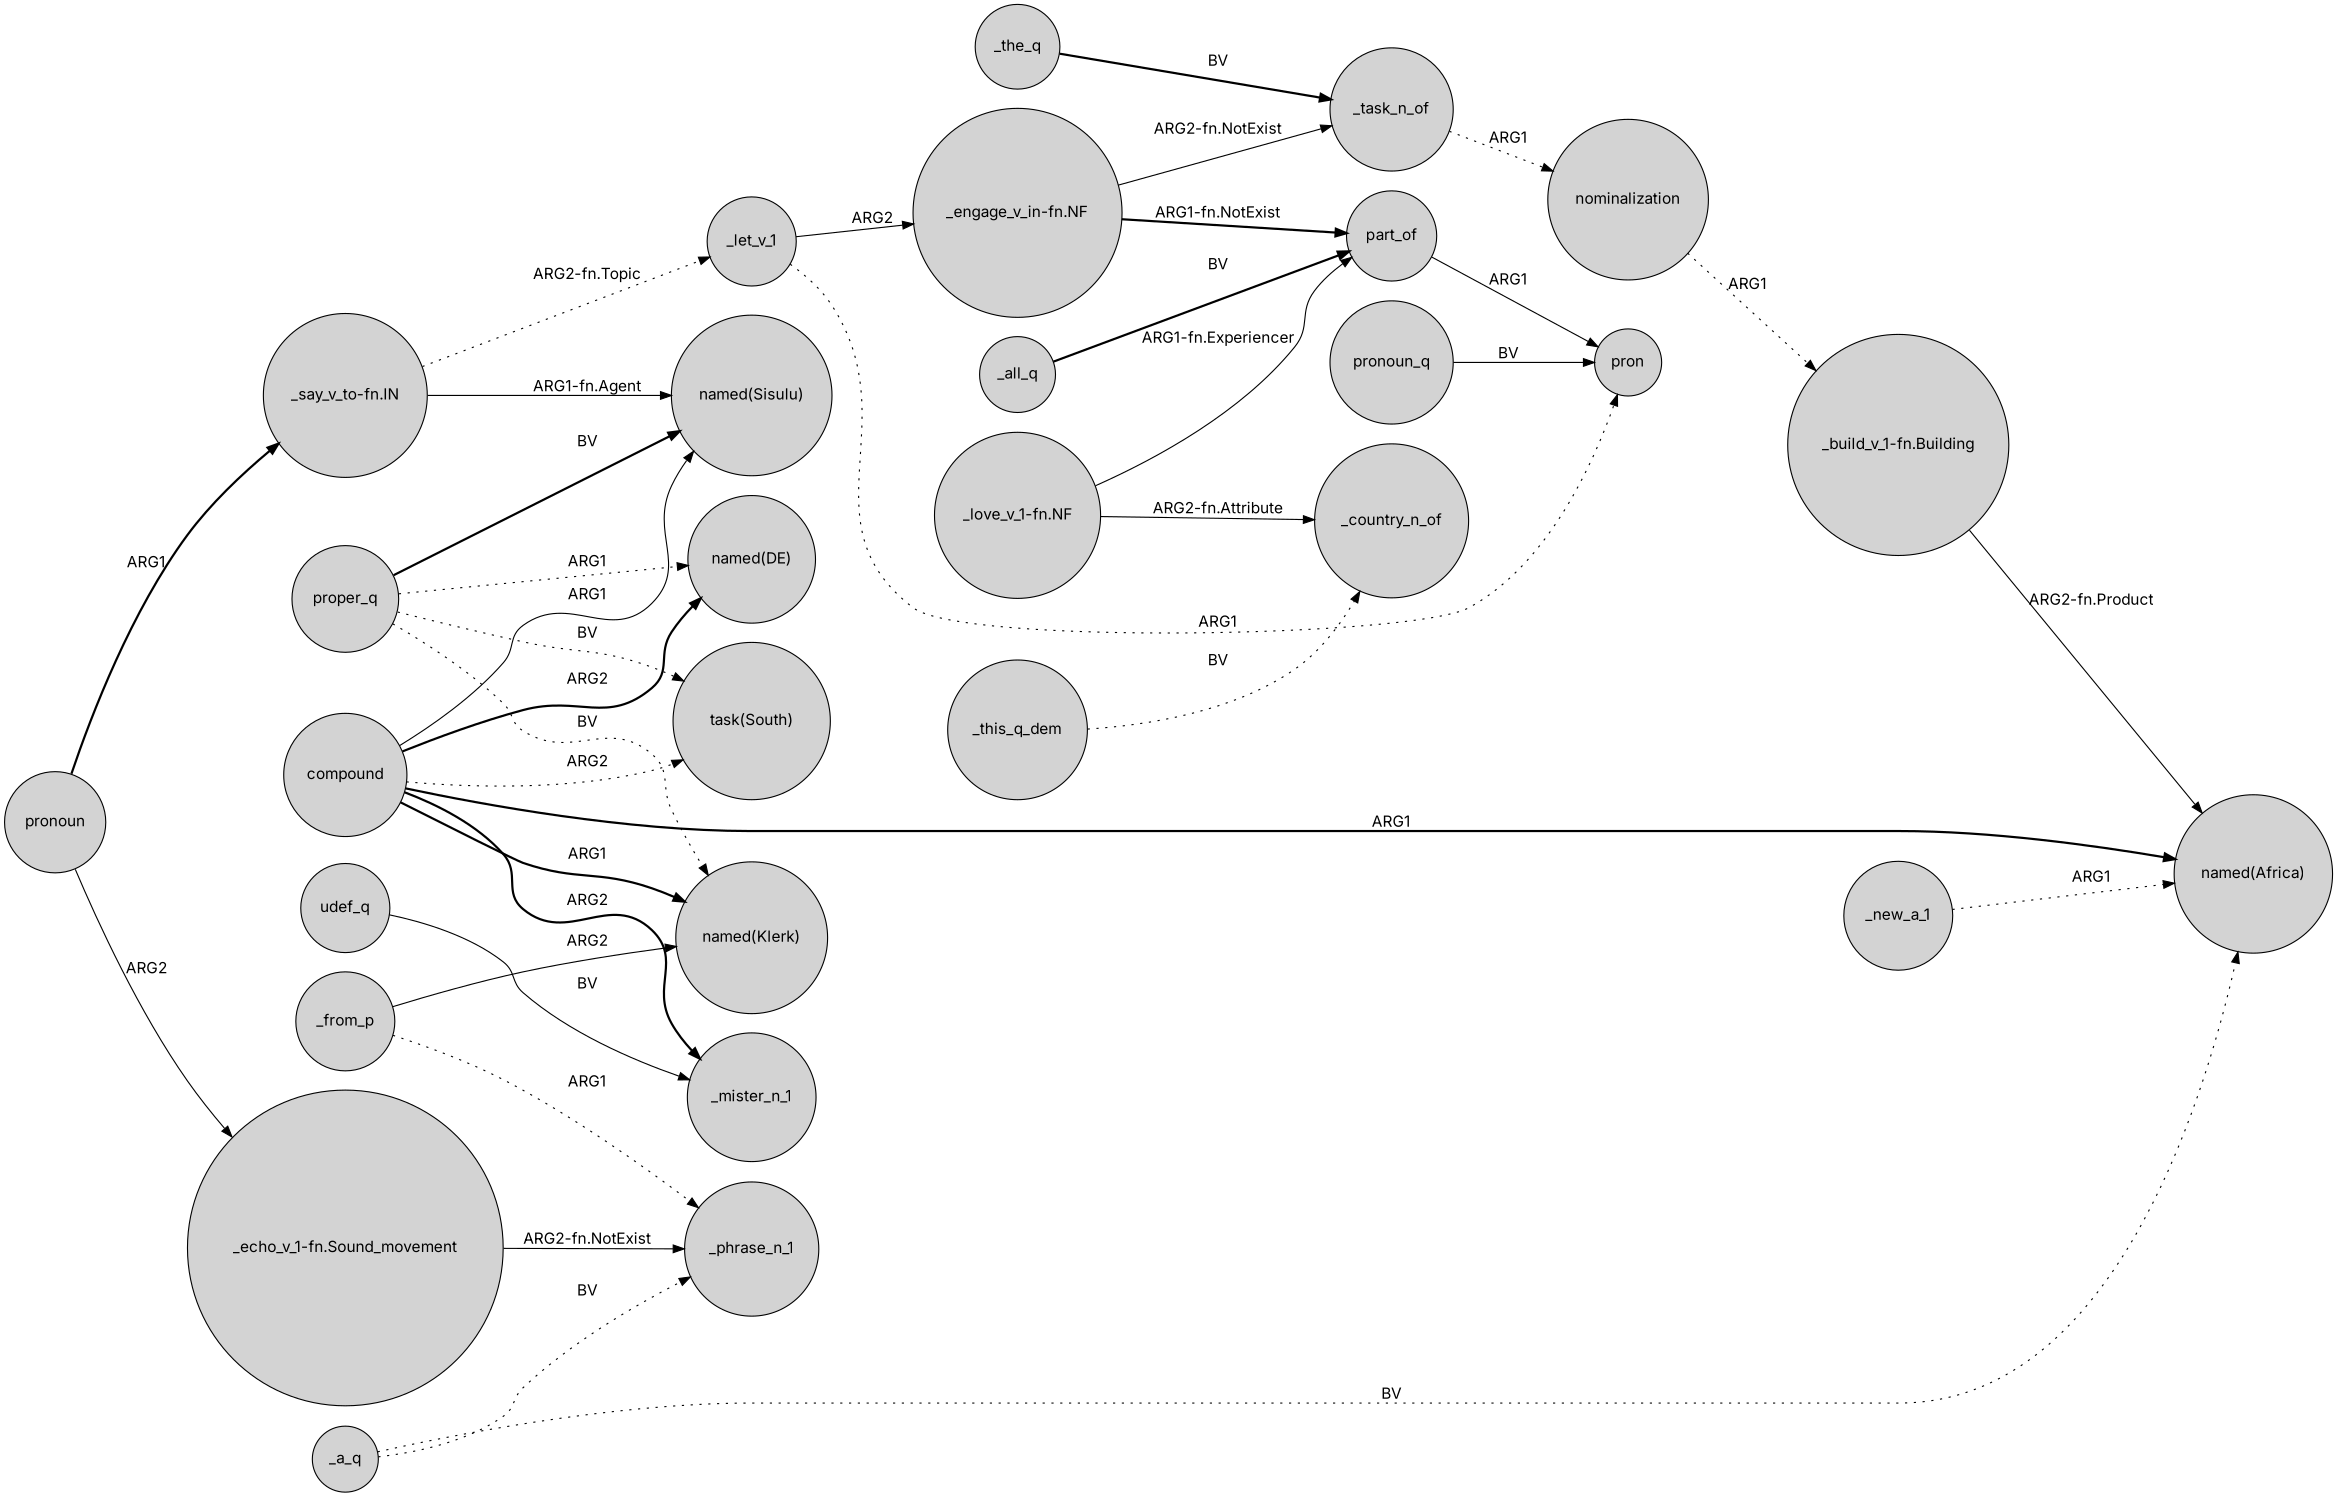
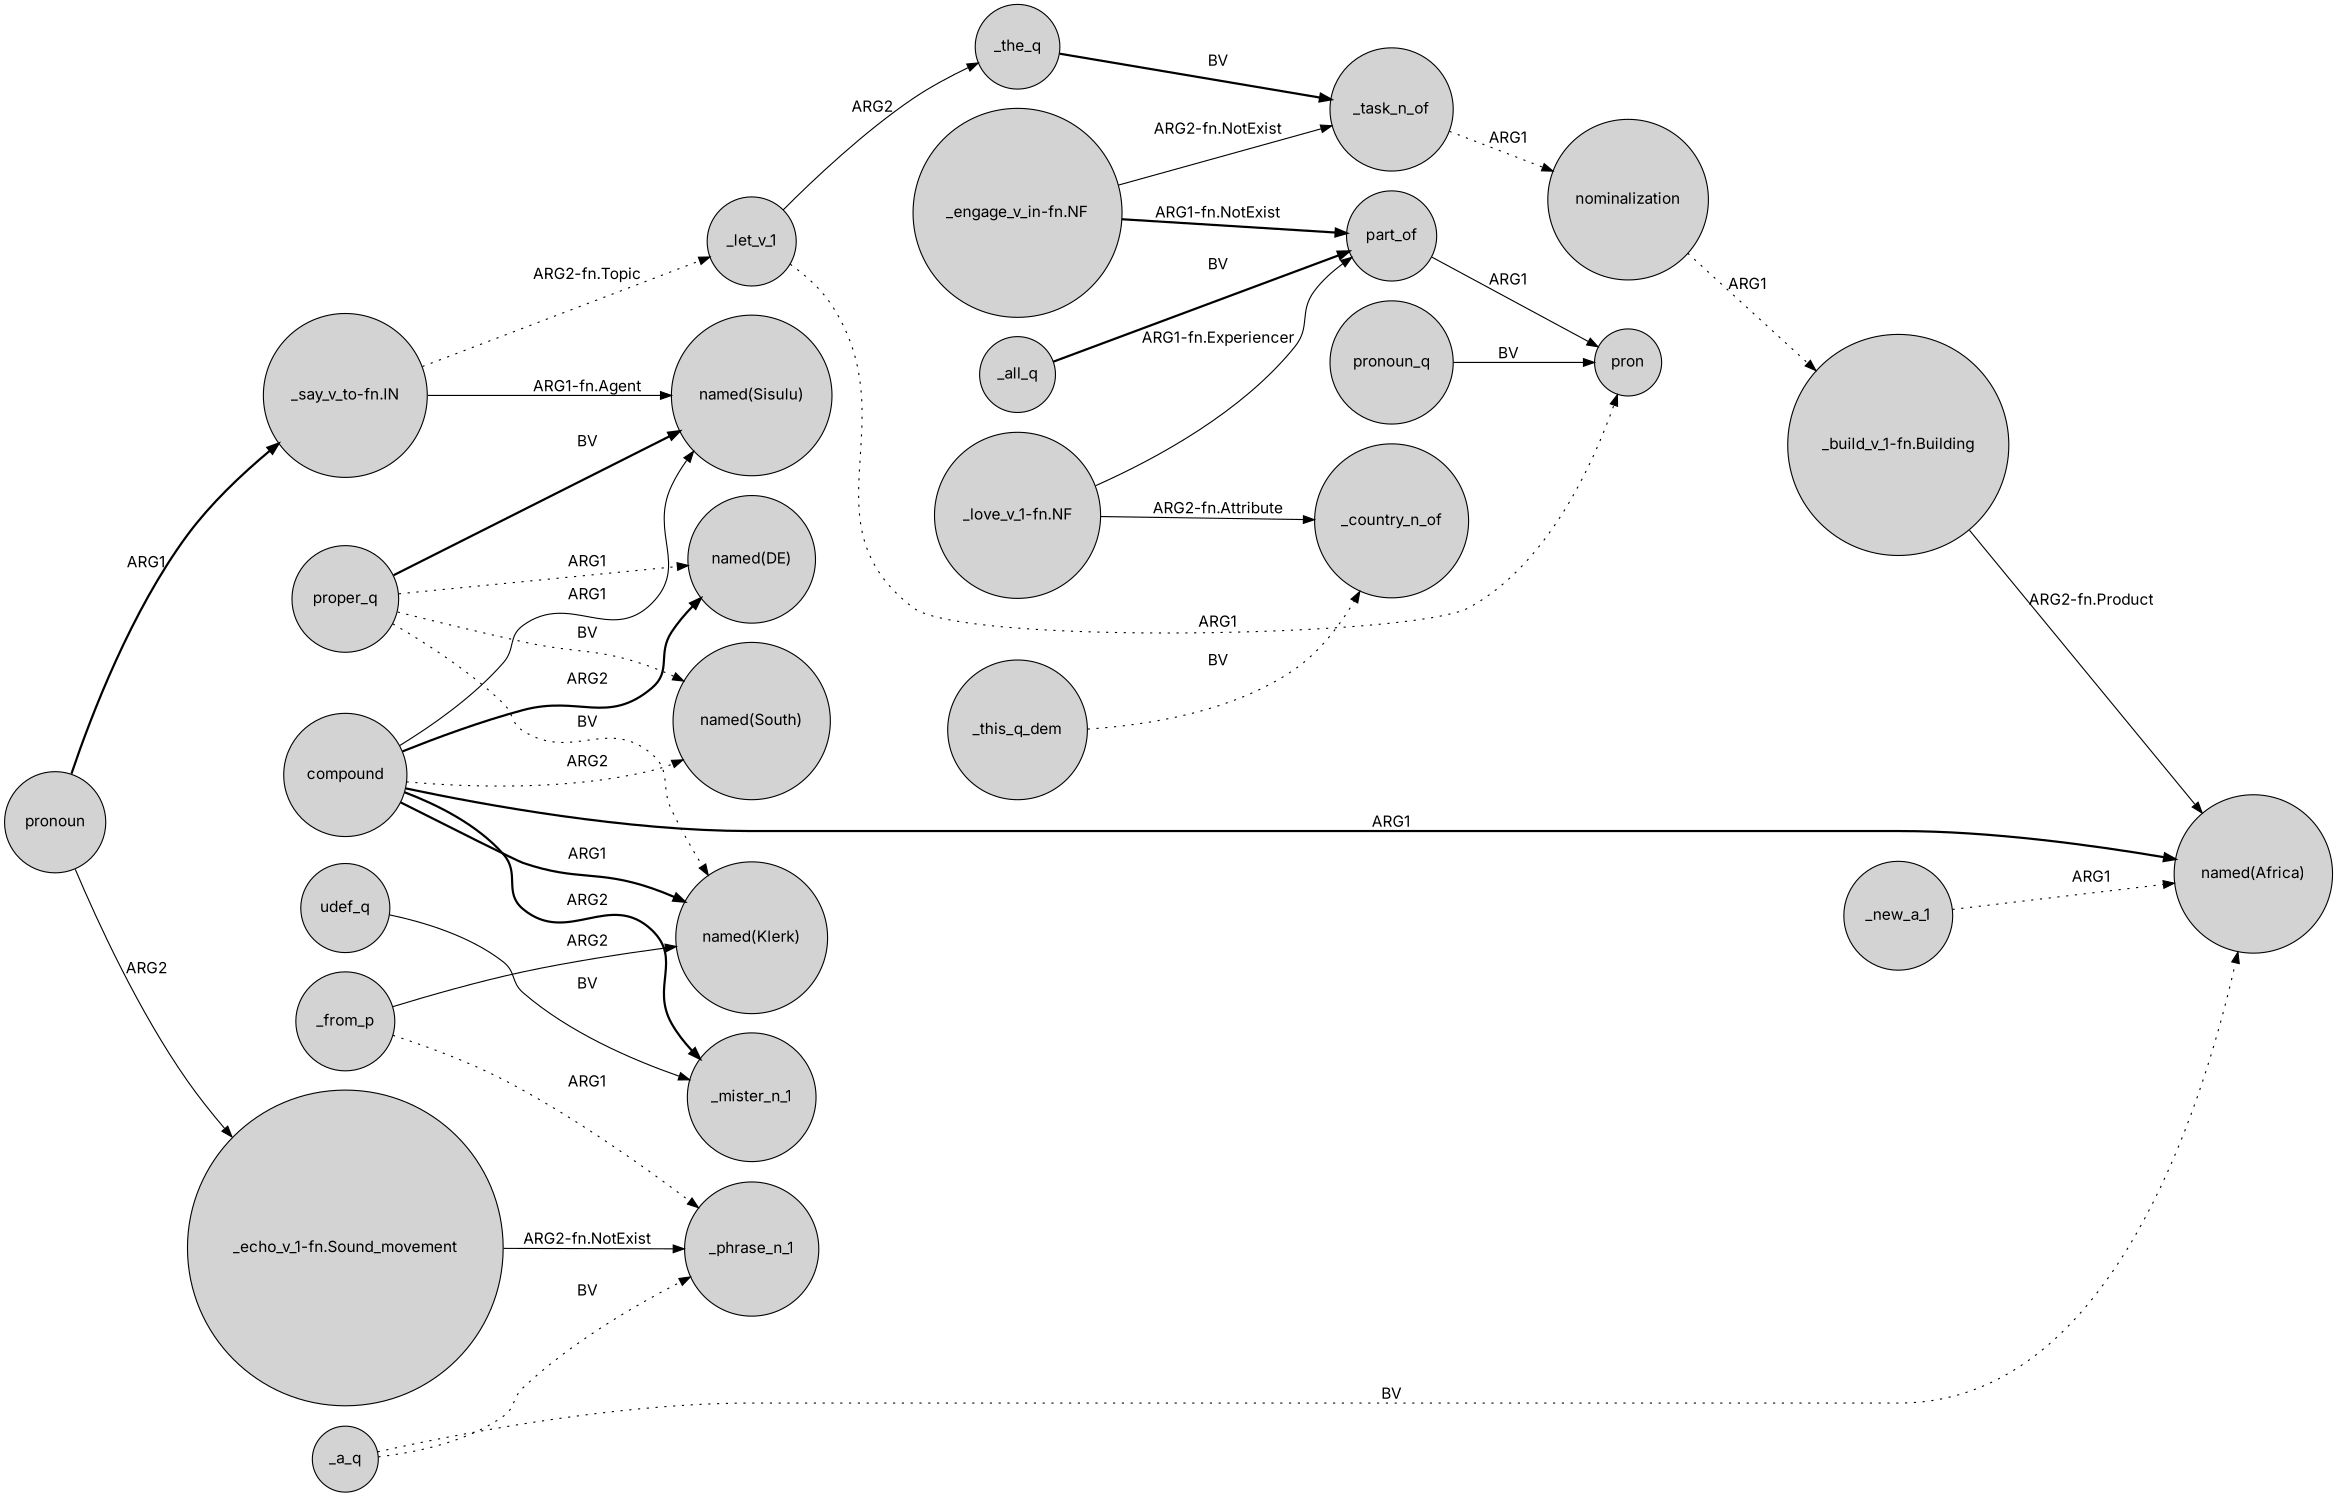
(849, 231) -> (870, 131)
(752, 721) -> (752, 721)
